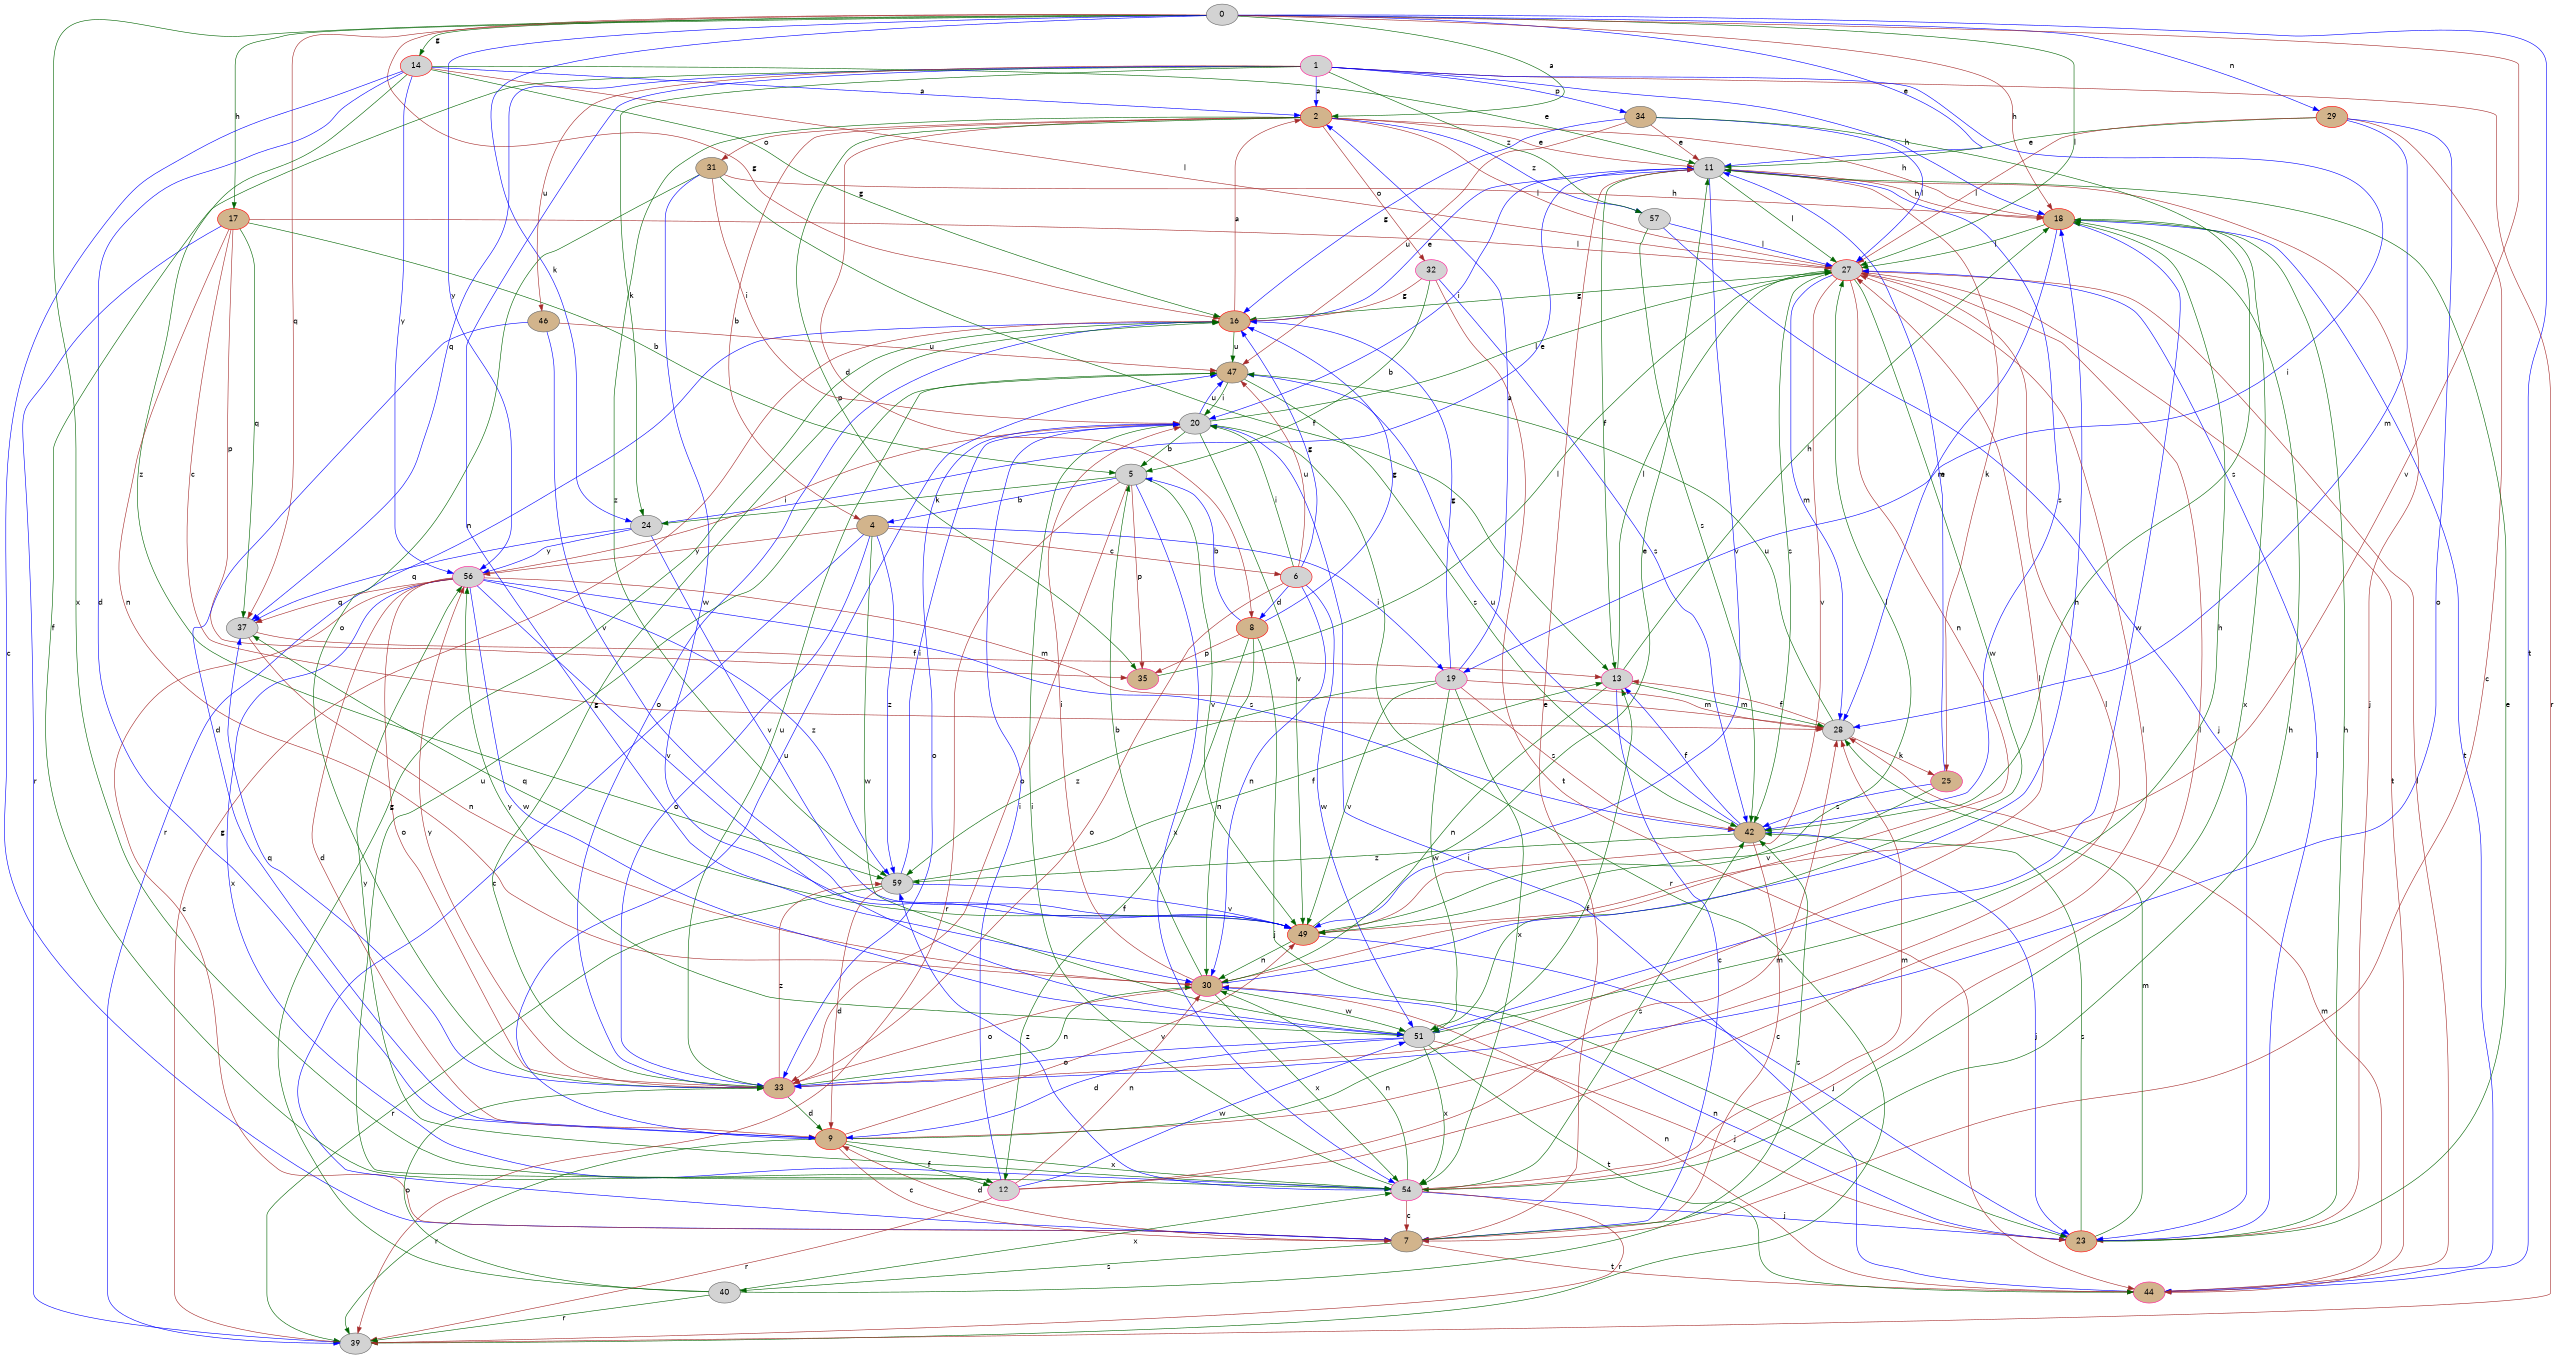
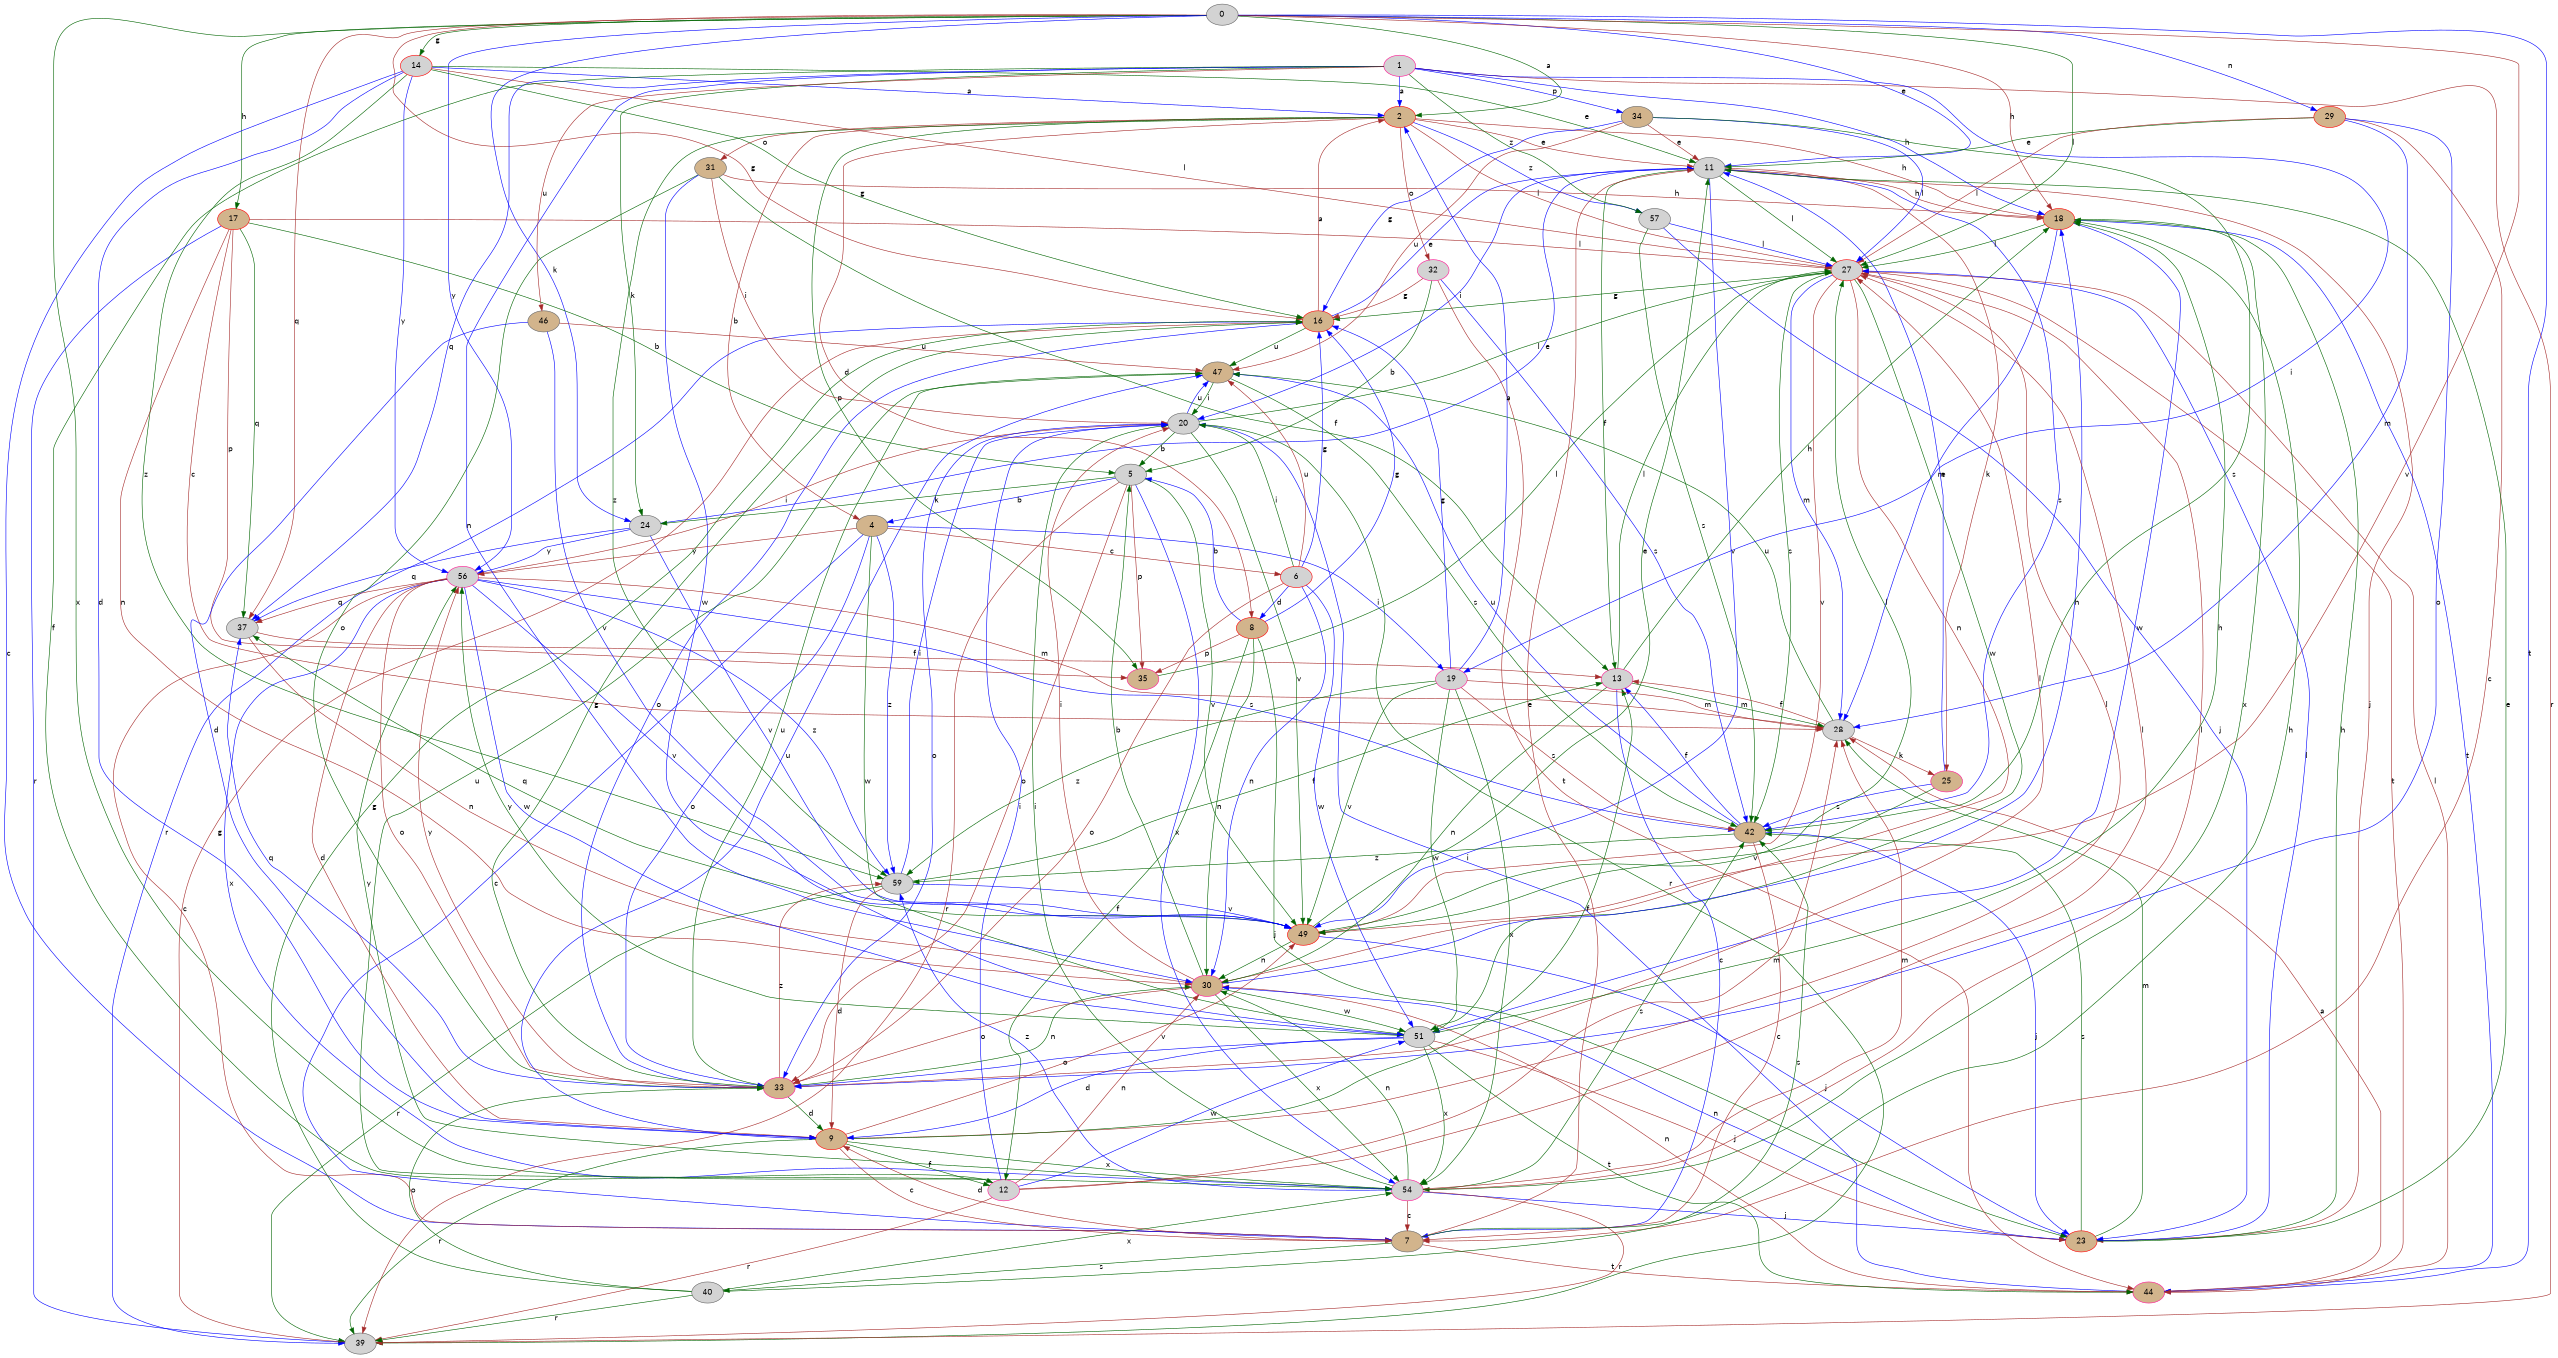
(2325, 1011) -> (2322, 1011)
